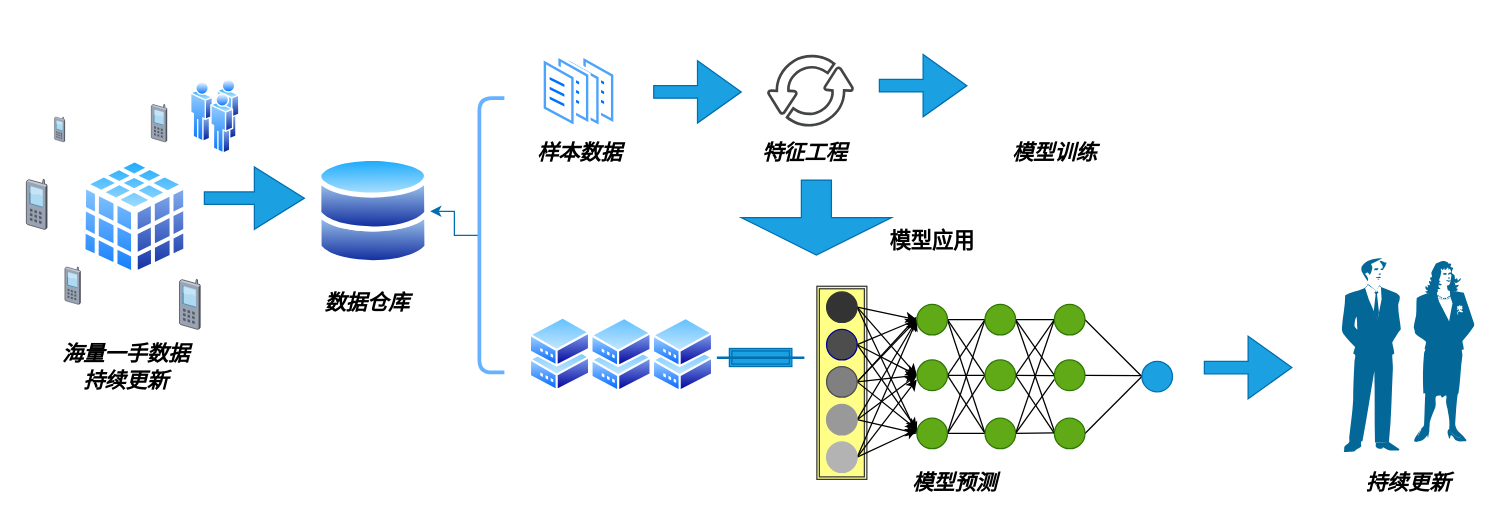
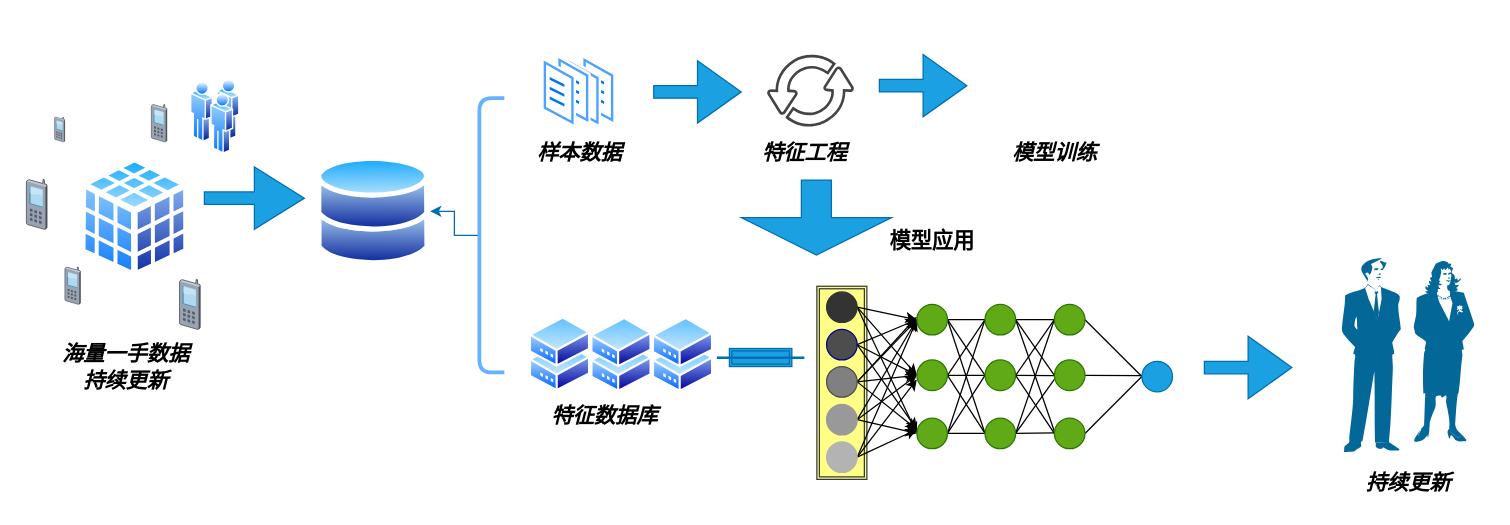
(367, 304) -> none
none -> (604, 417)
(954, 485) -> none
